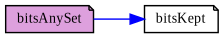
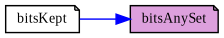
(112, 19) -> (98, 19)
